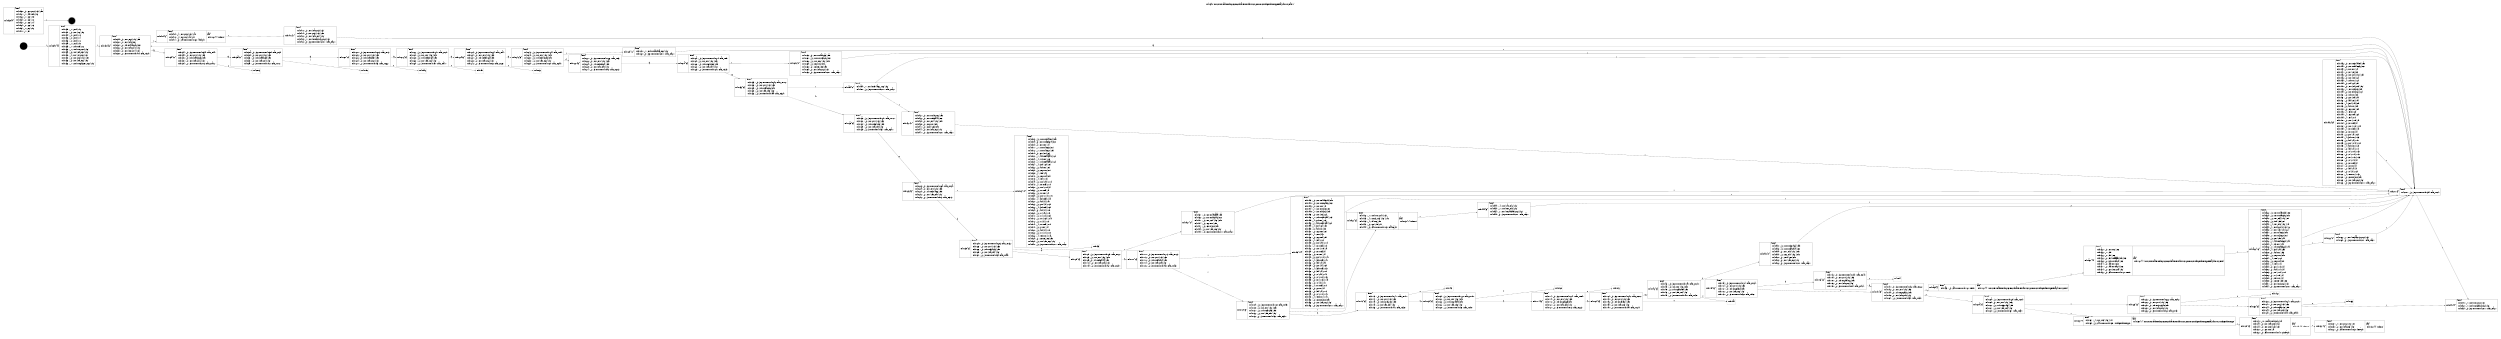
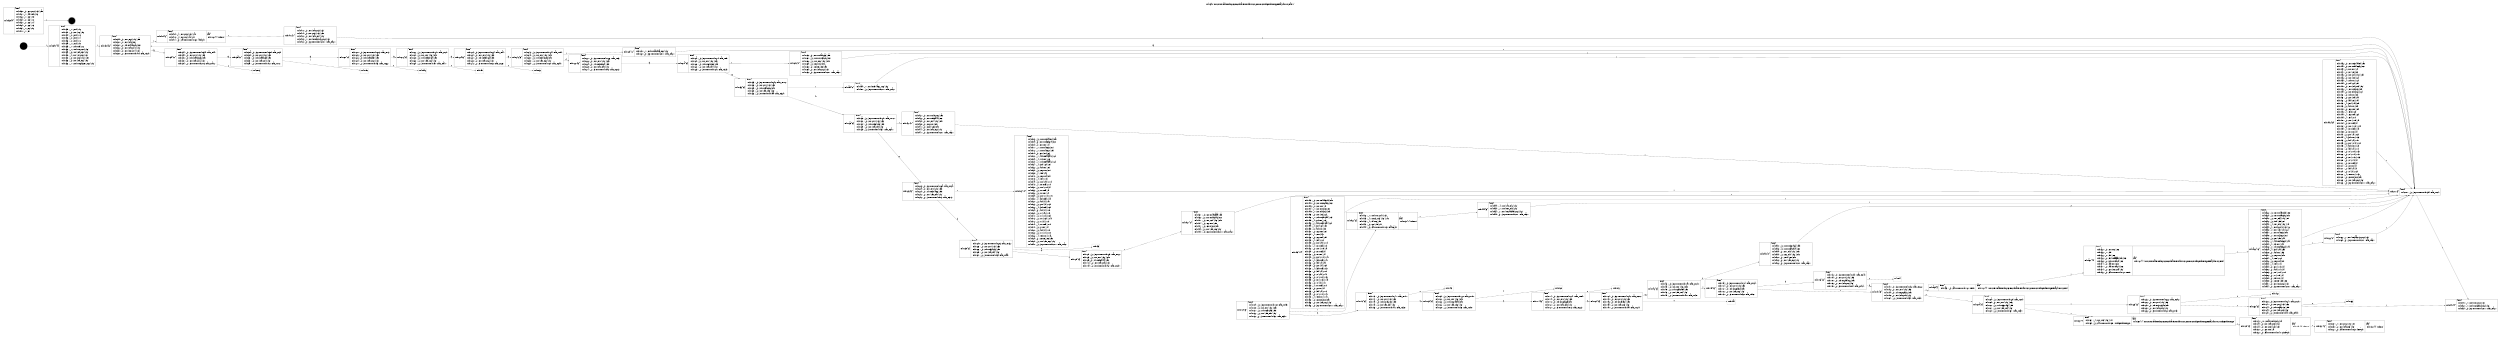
(893, 102) -> (899, 124)
(1153, 260) -> none
(1713, 300) -> (1702, 289)
